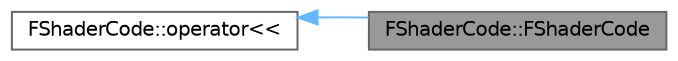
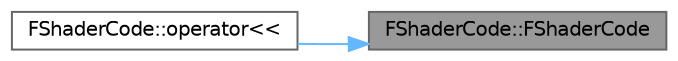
(343, 17) -> (323, 44)
